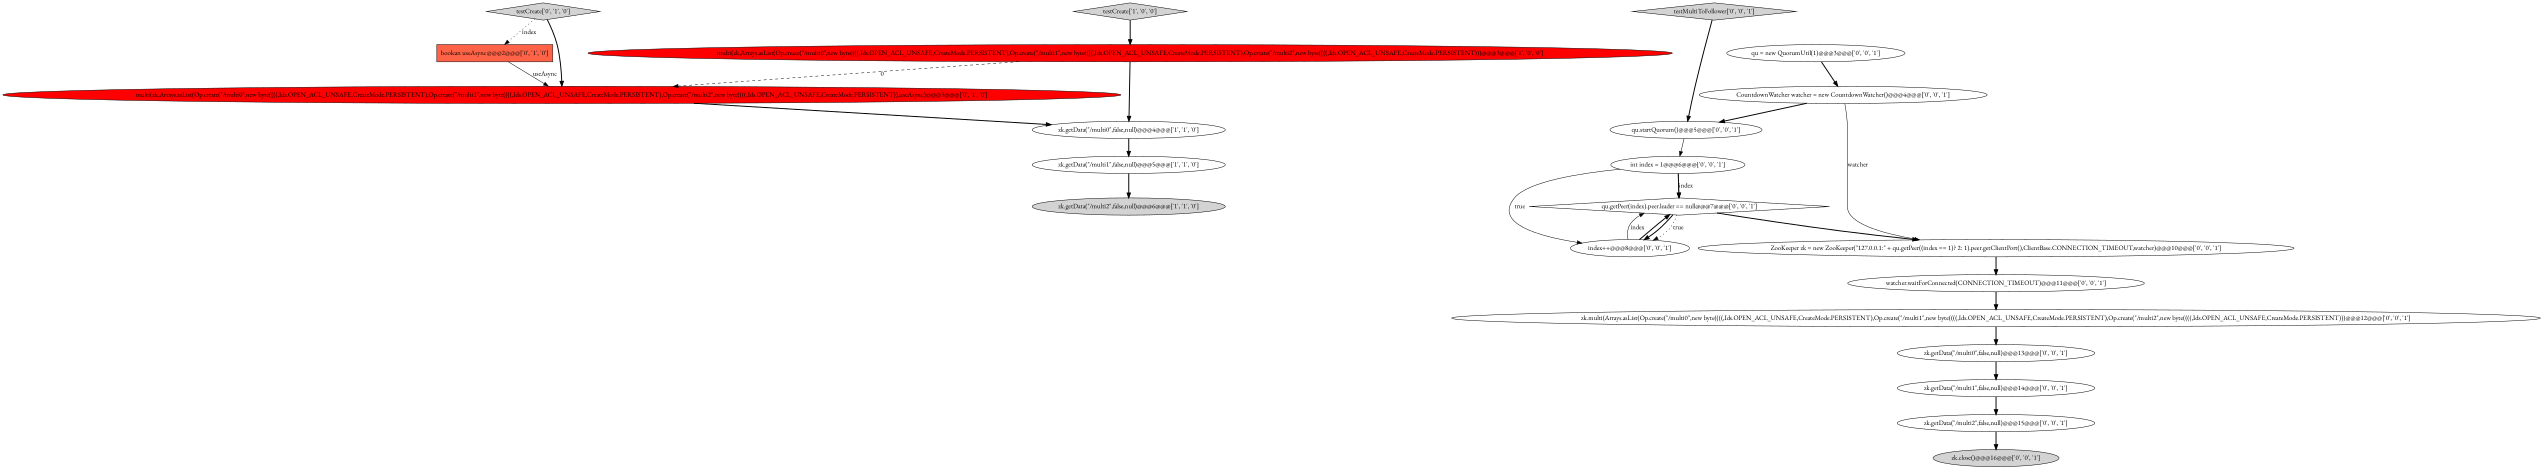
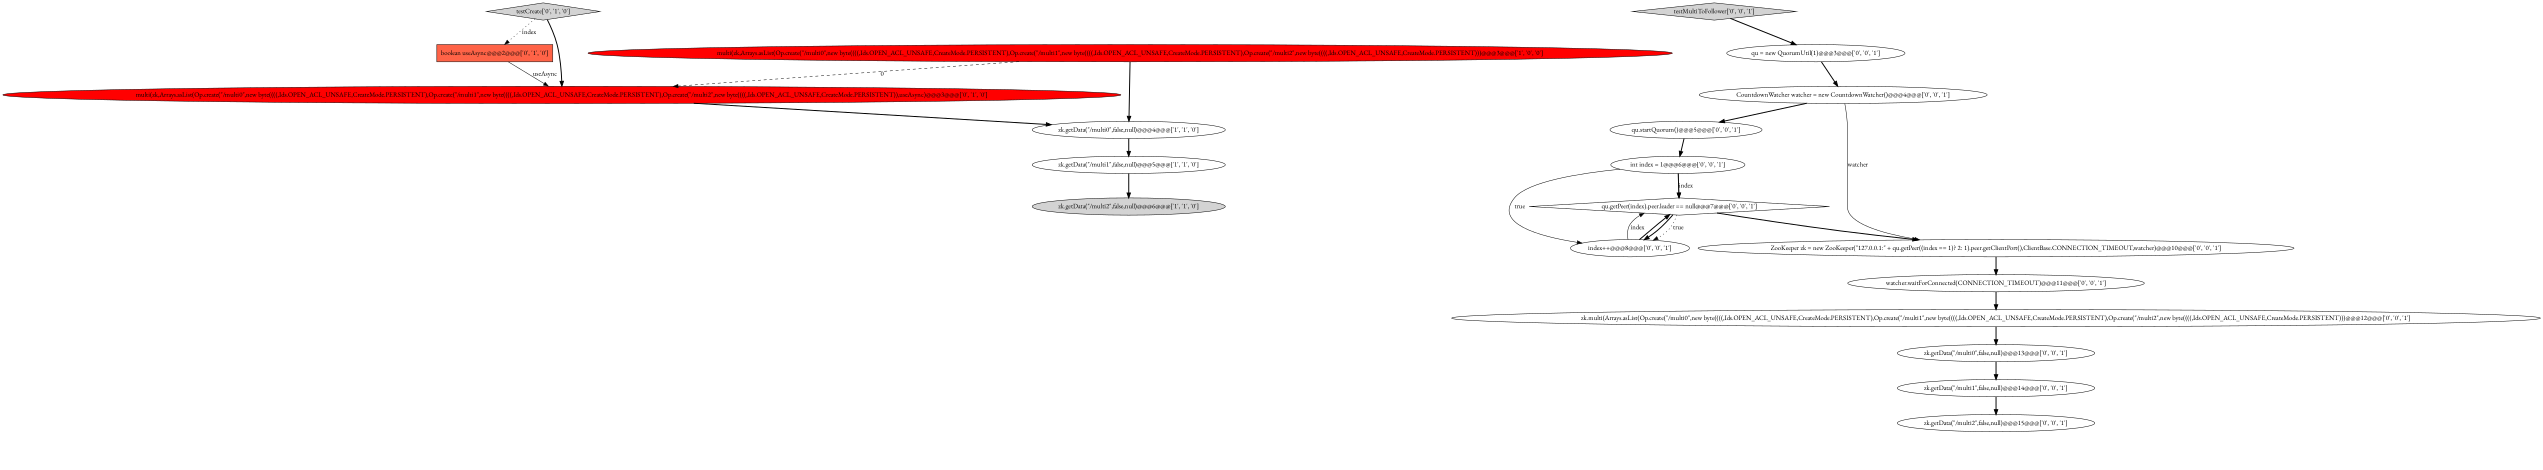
(1130, 12) -> none
(1700, 68) -> (1761, 31)
(1682, 145) -> (1682, 145)
(1996, 458) -> none
